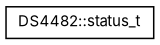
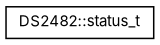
(80, 23) -> (80, 23)
